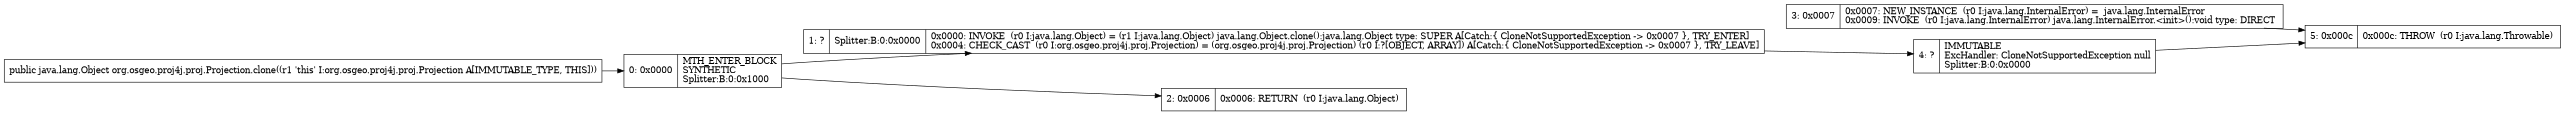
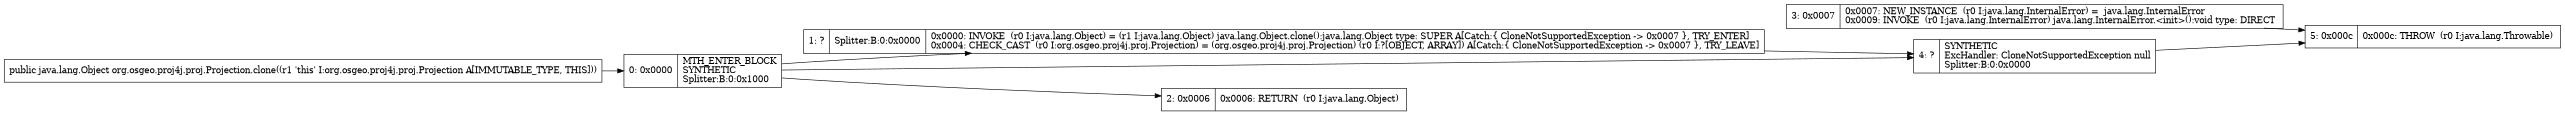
(1973, 47) -> (1971, 47)
none -> (1344, 64)
